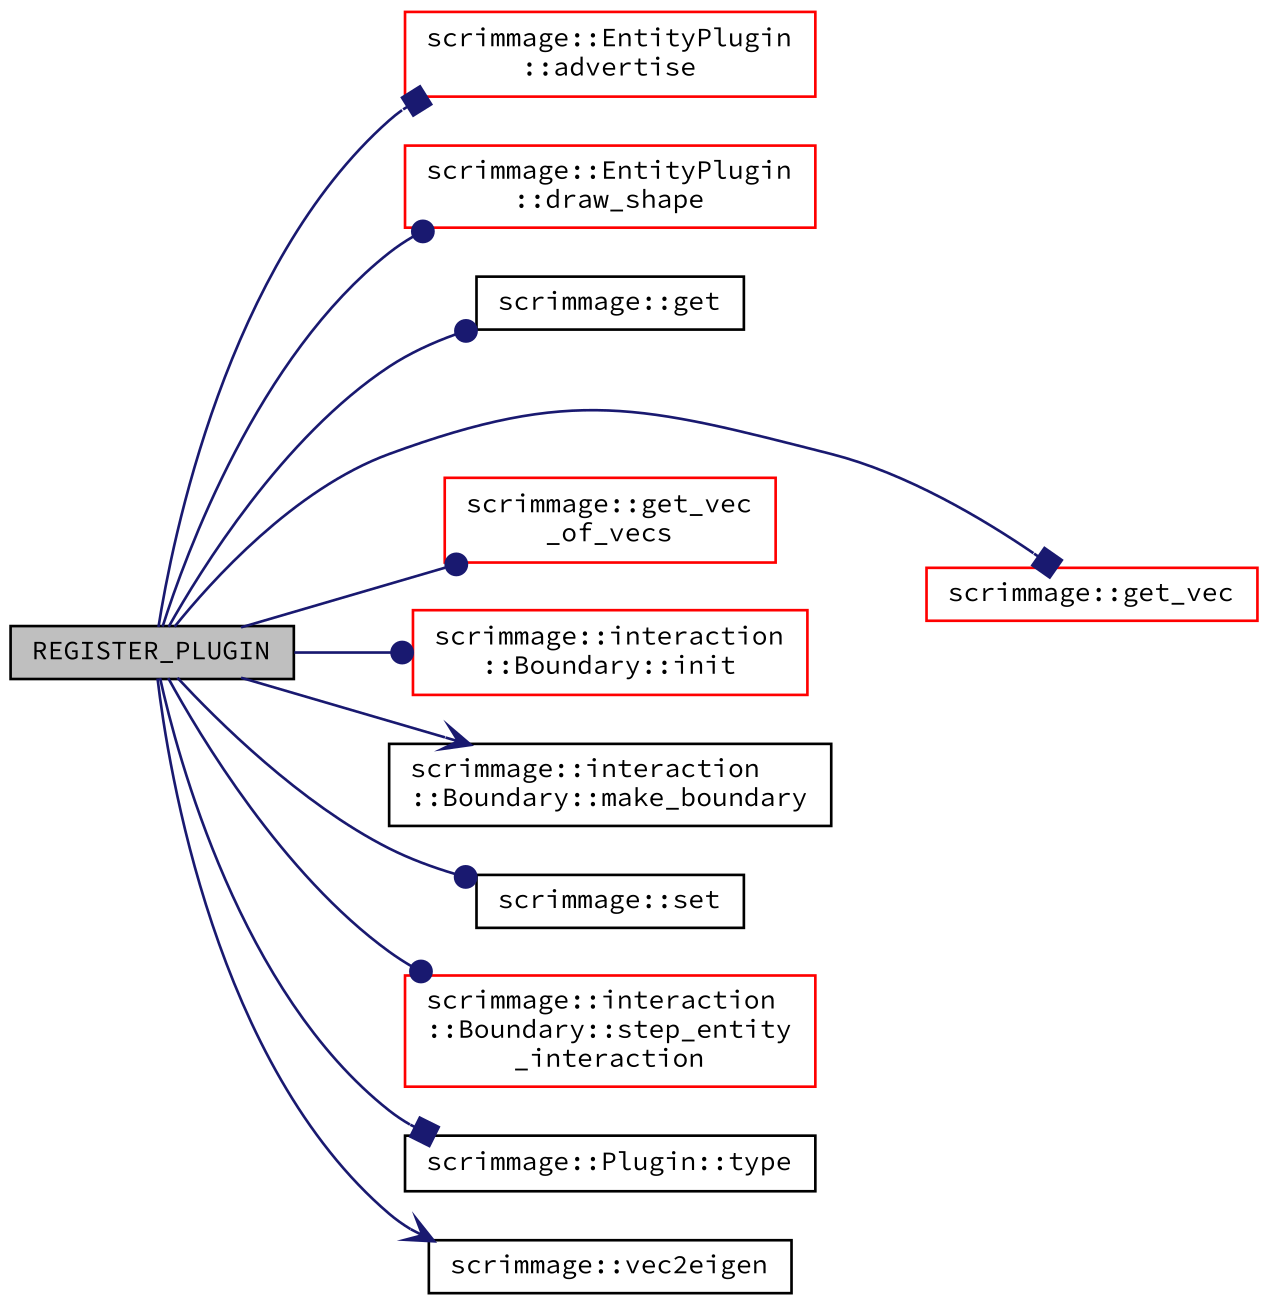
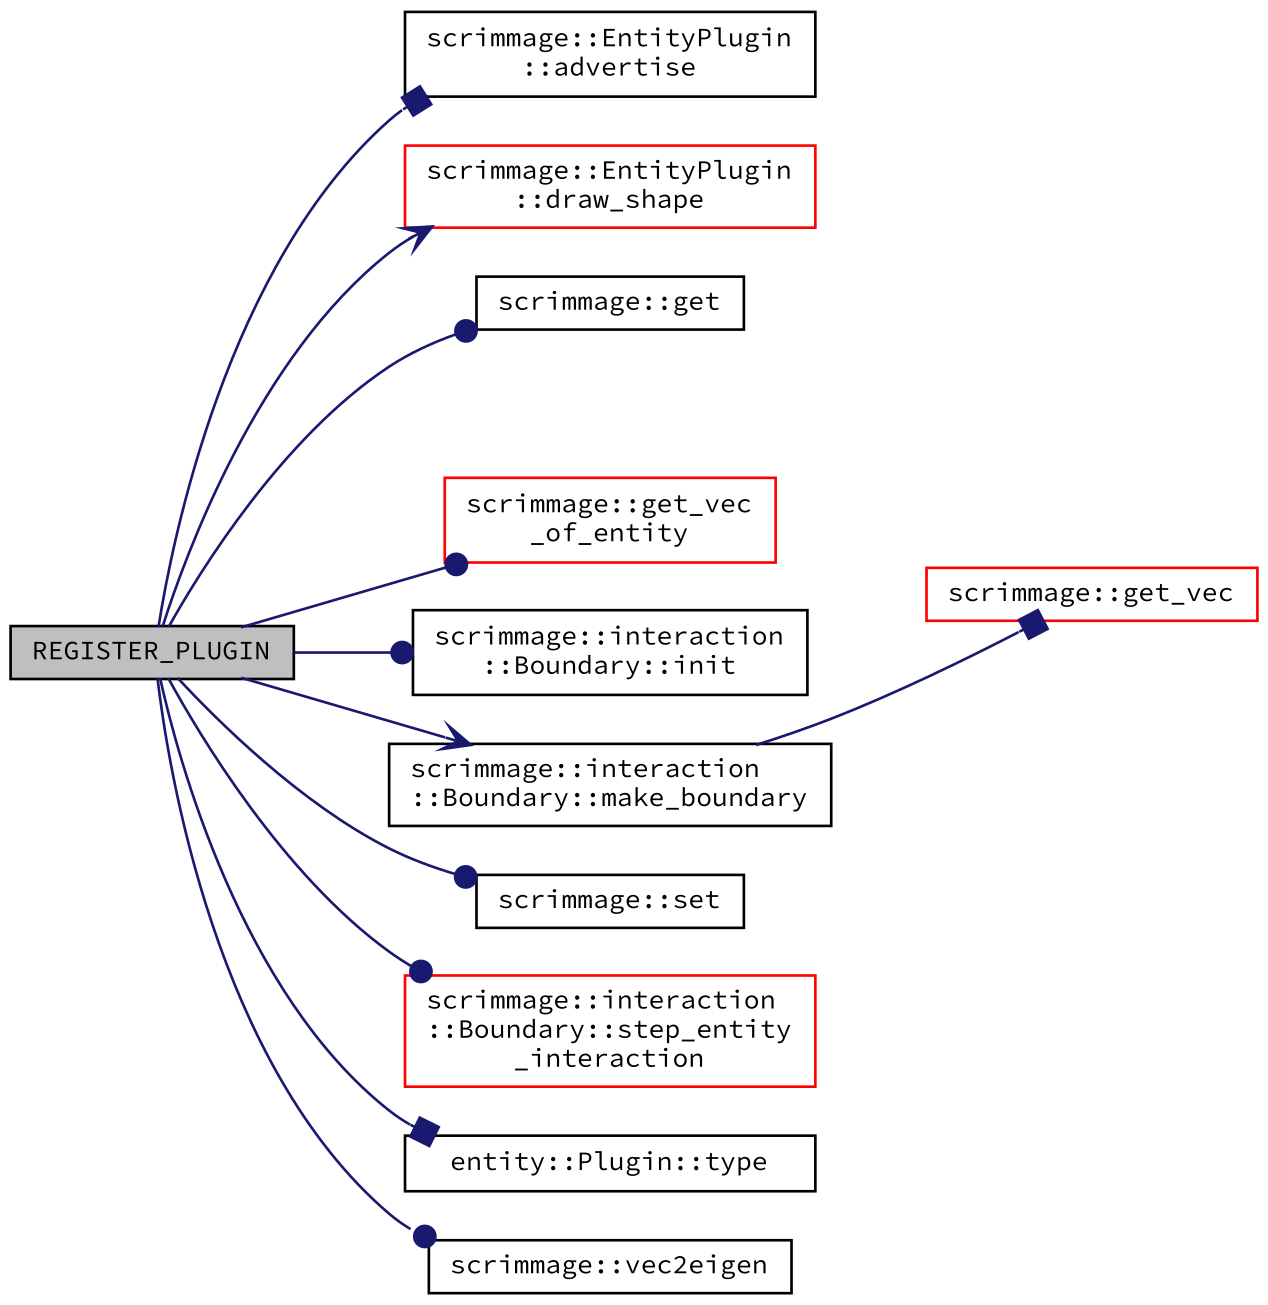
(610, 54) -> (610, 54)
(258, 411) -> (258, 411)
(584, 411) -> (890, 694)
(610, 520) -> (610, 520)
(610, 653) -> (610, 653)
(233, 979) -> (233, 979)
(610, 1163) -> (610, 1163)
